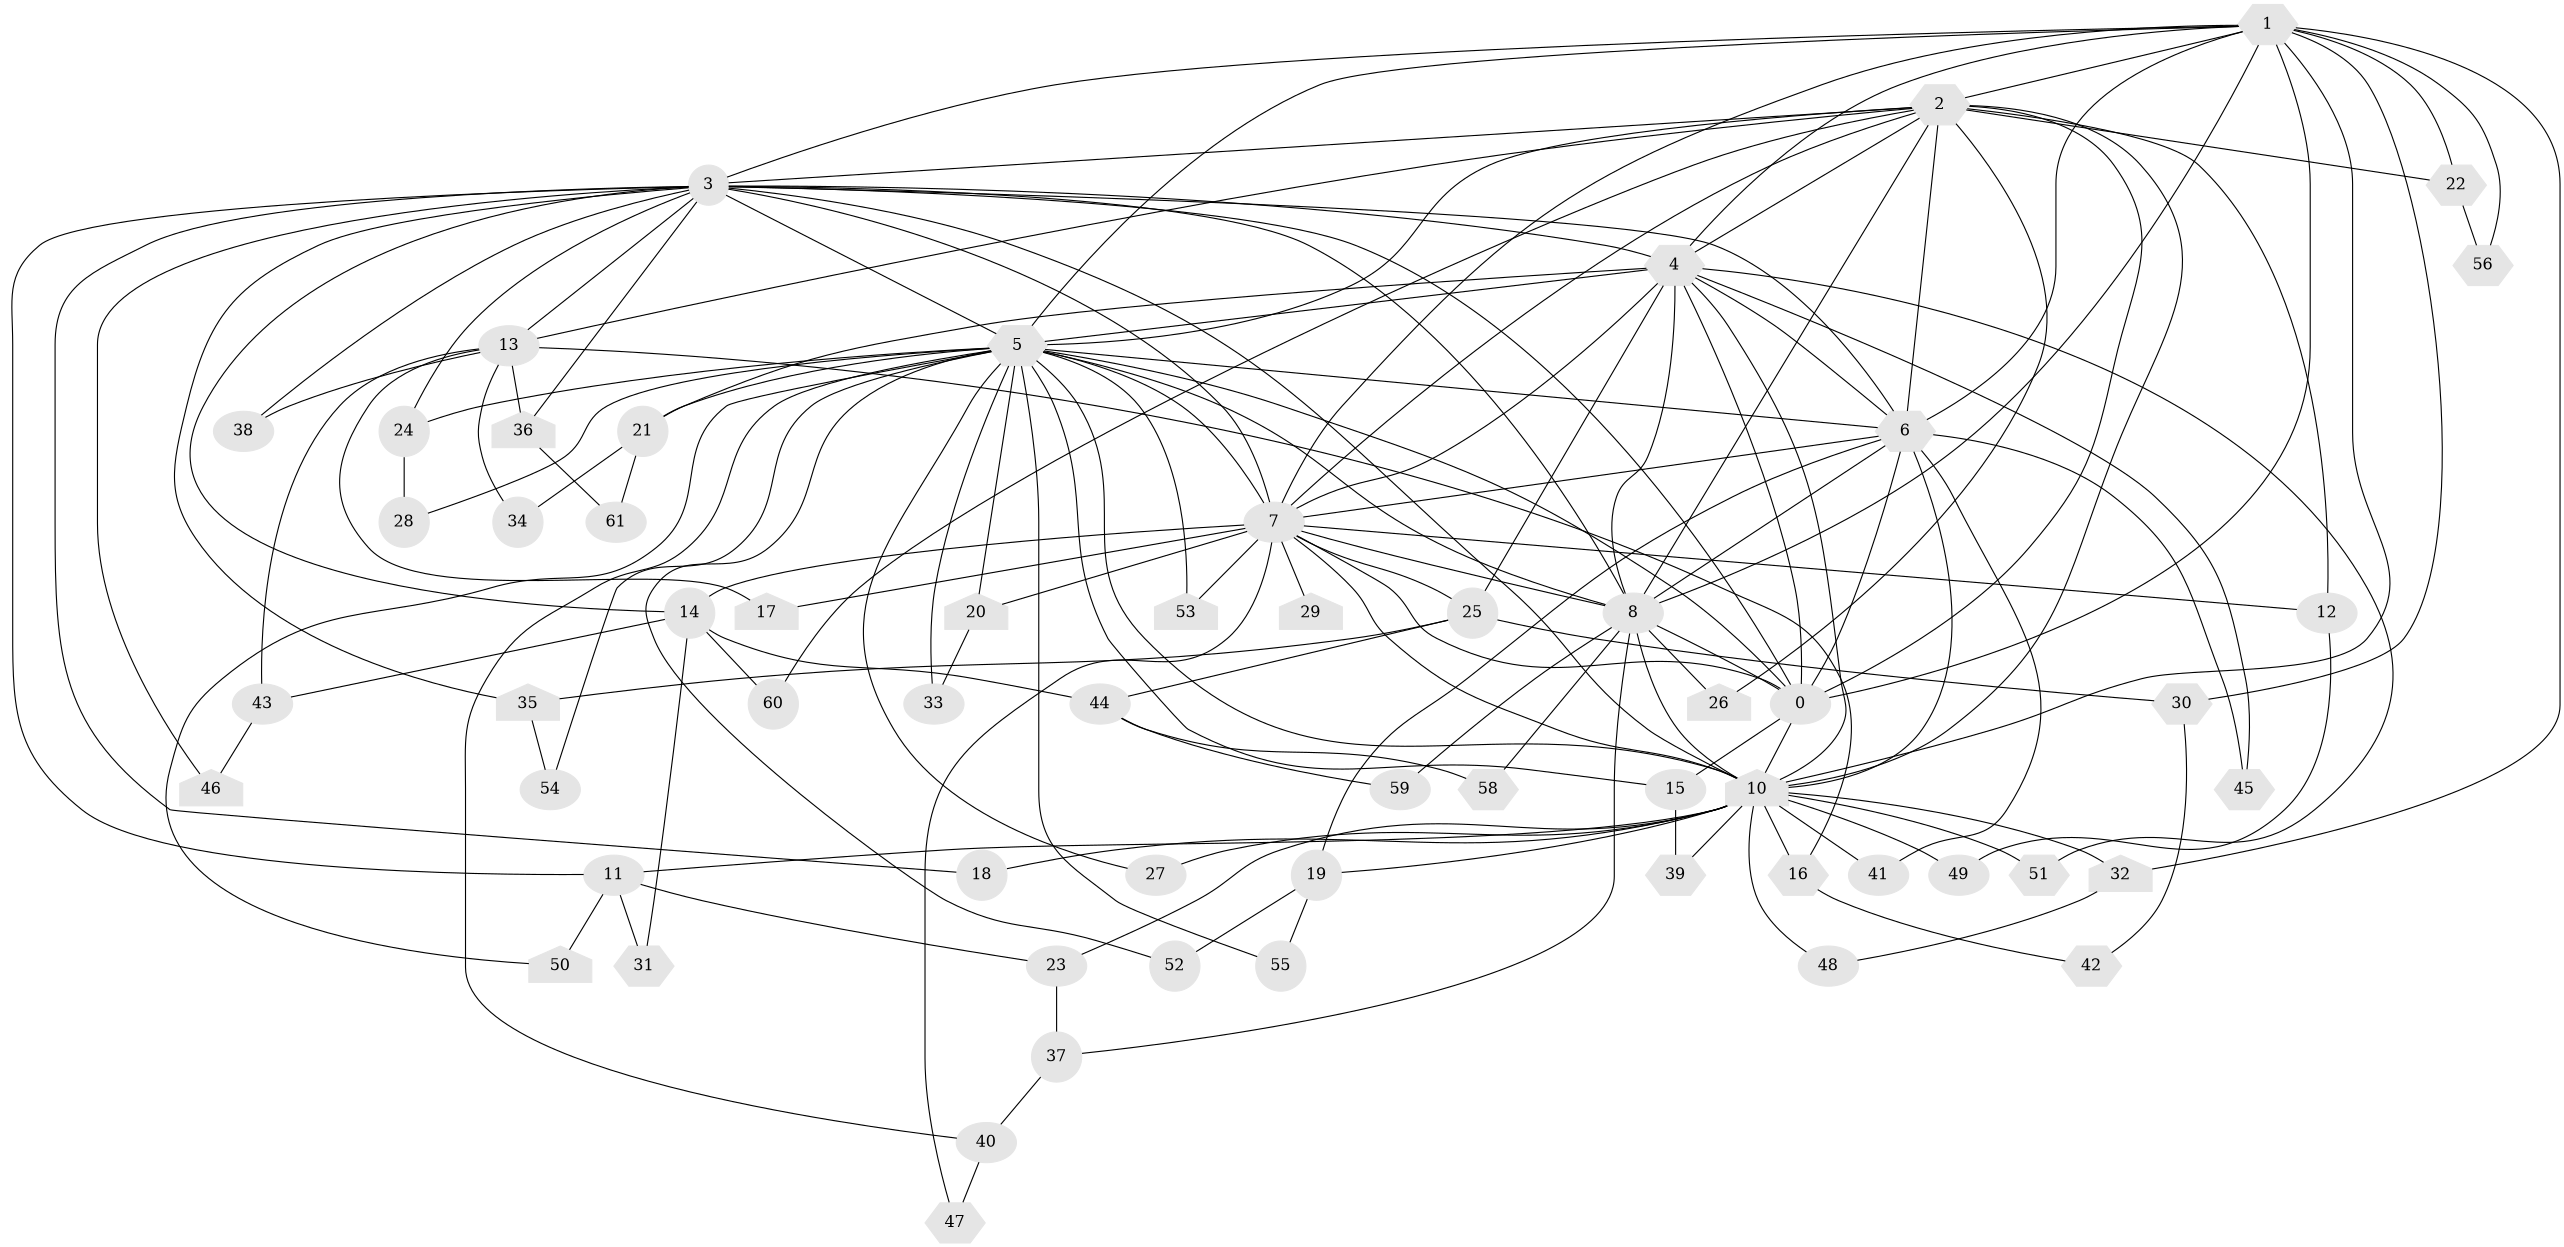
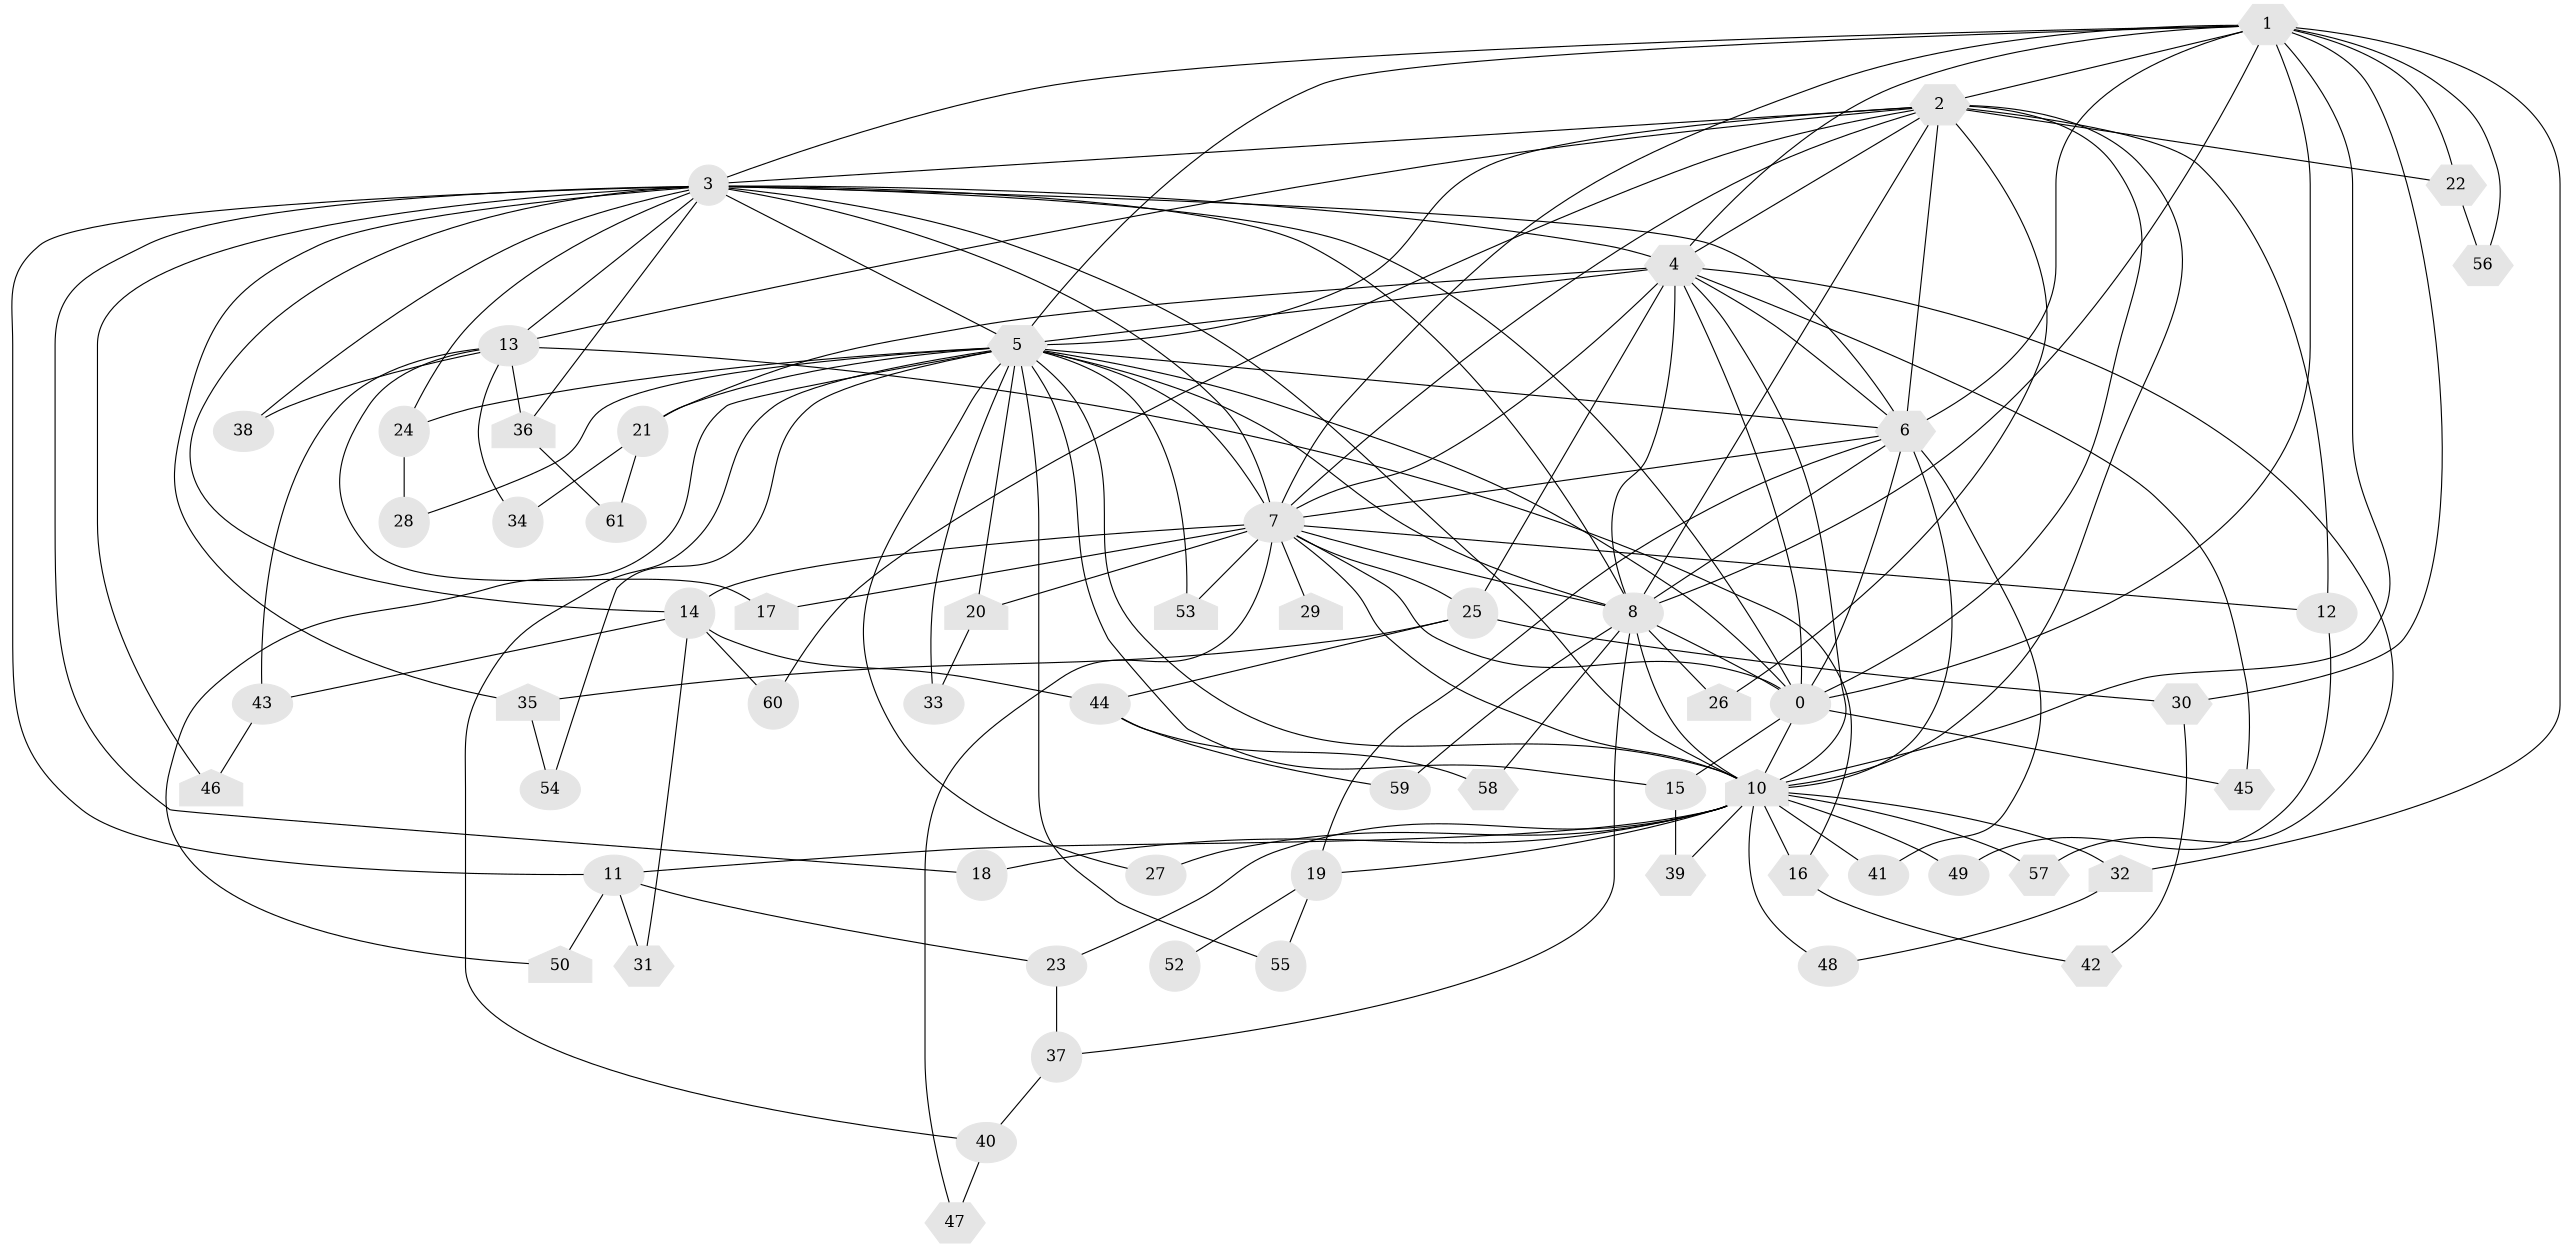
(2156, 536) -> (2024, 747)
(668, 663) -> none
(2039, 875) -> (2039, 875)
